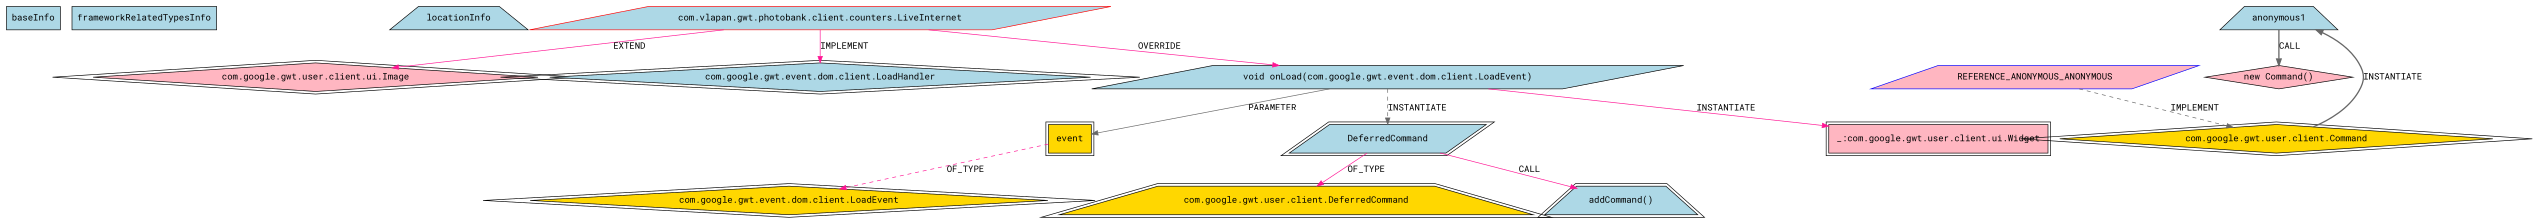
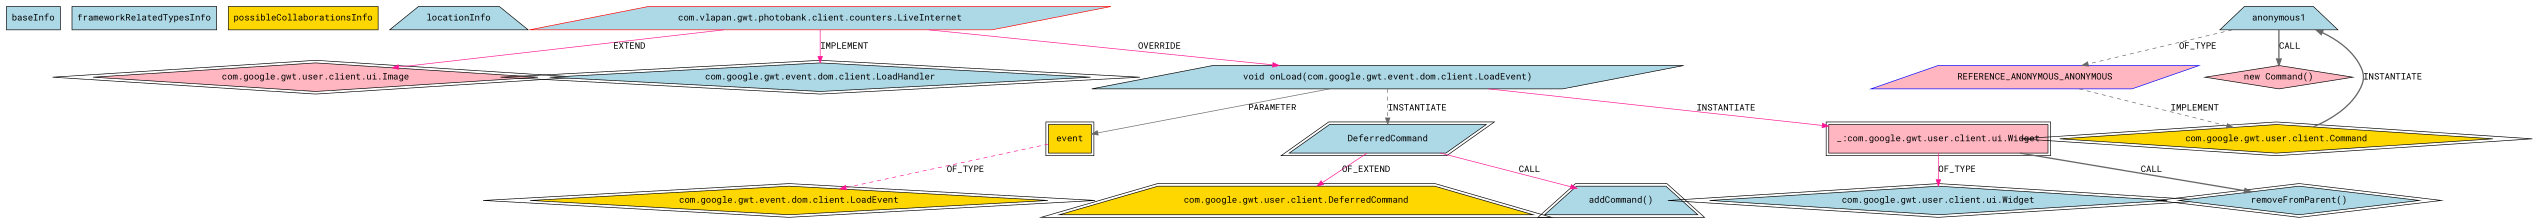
none -> (303, 18)
none -> (2160, 47)
(1366, 170) -> (1366, 170)
none -> (1938, 200)
none -> (2299, 200)
